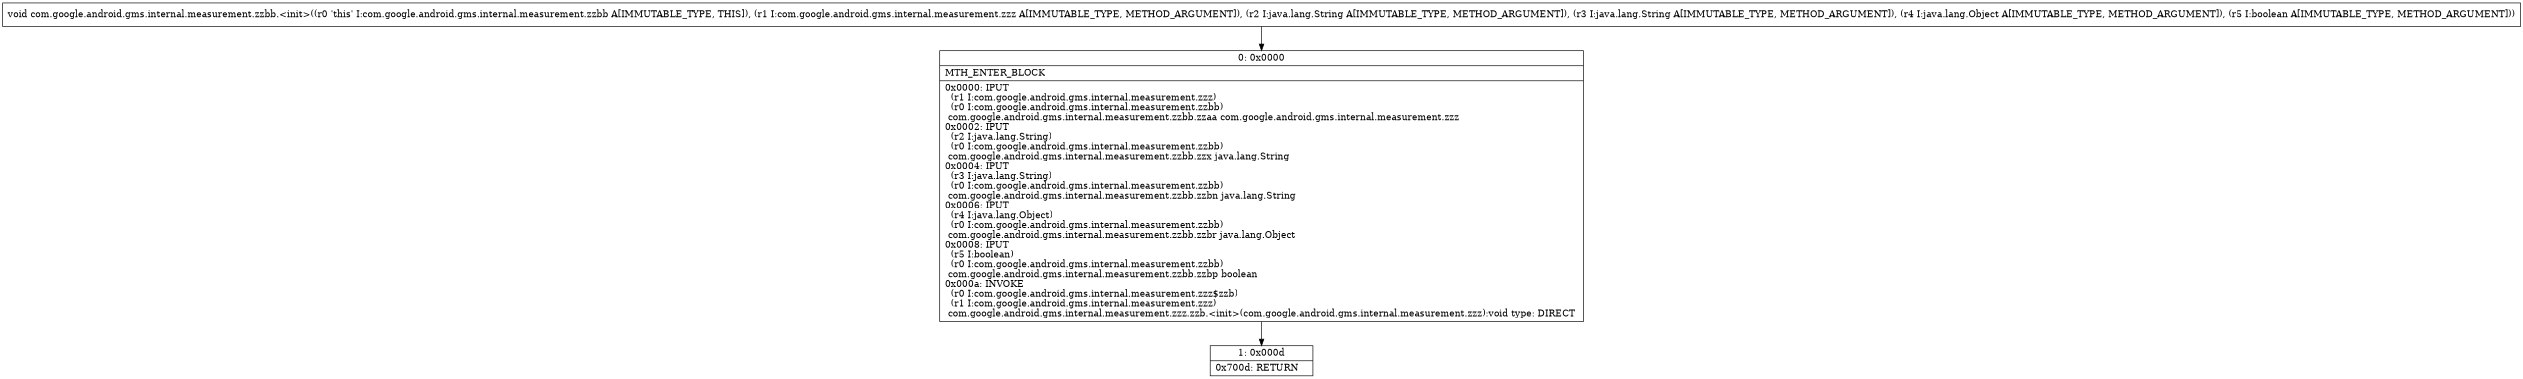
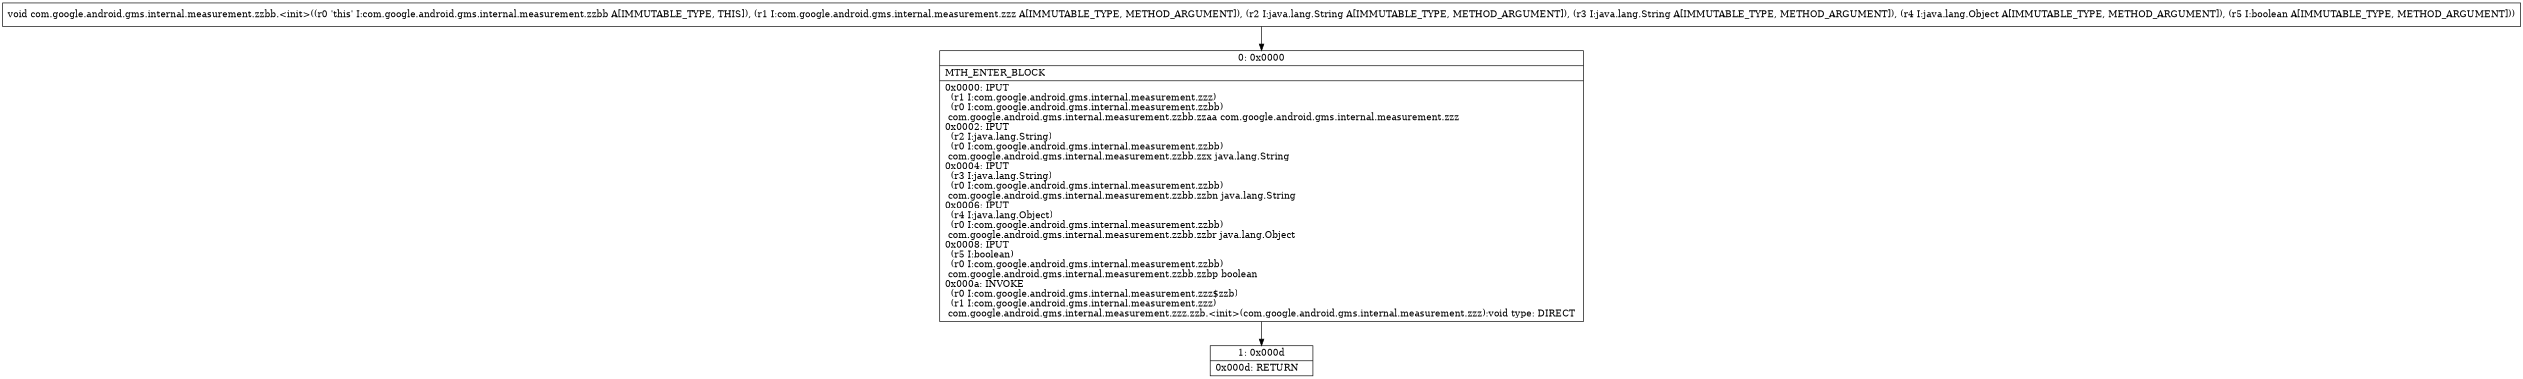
(1262, 368) -> (1262, 368)
